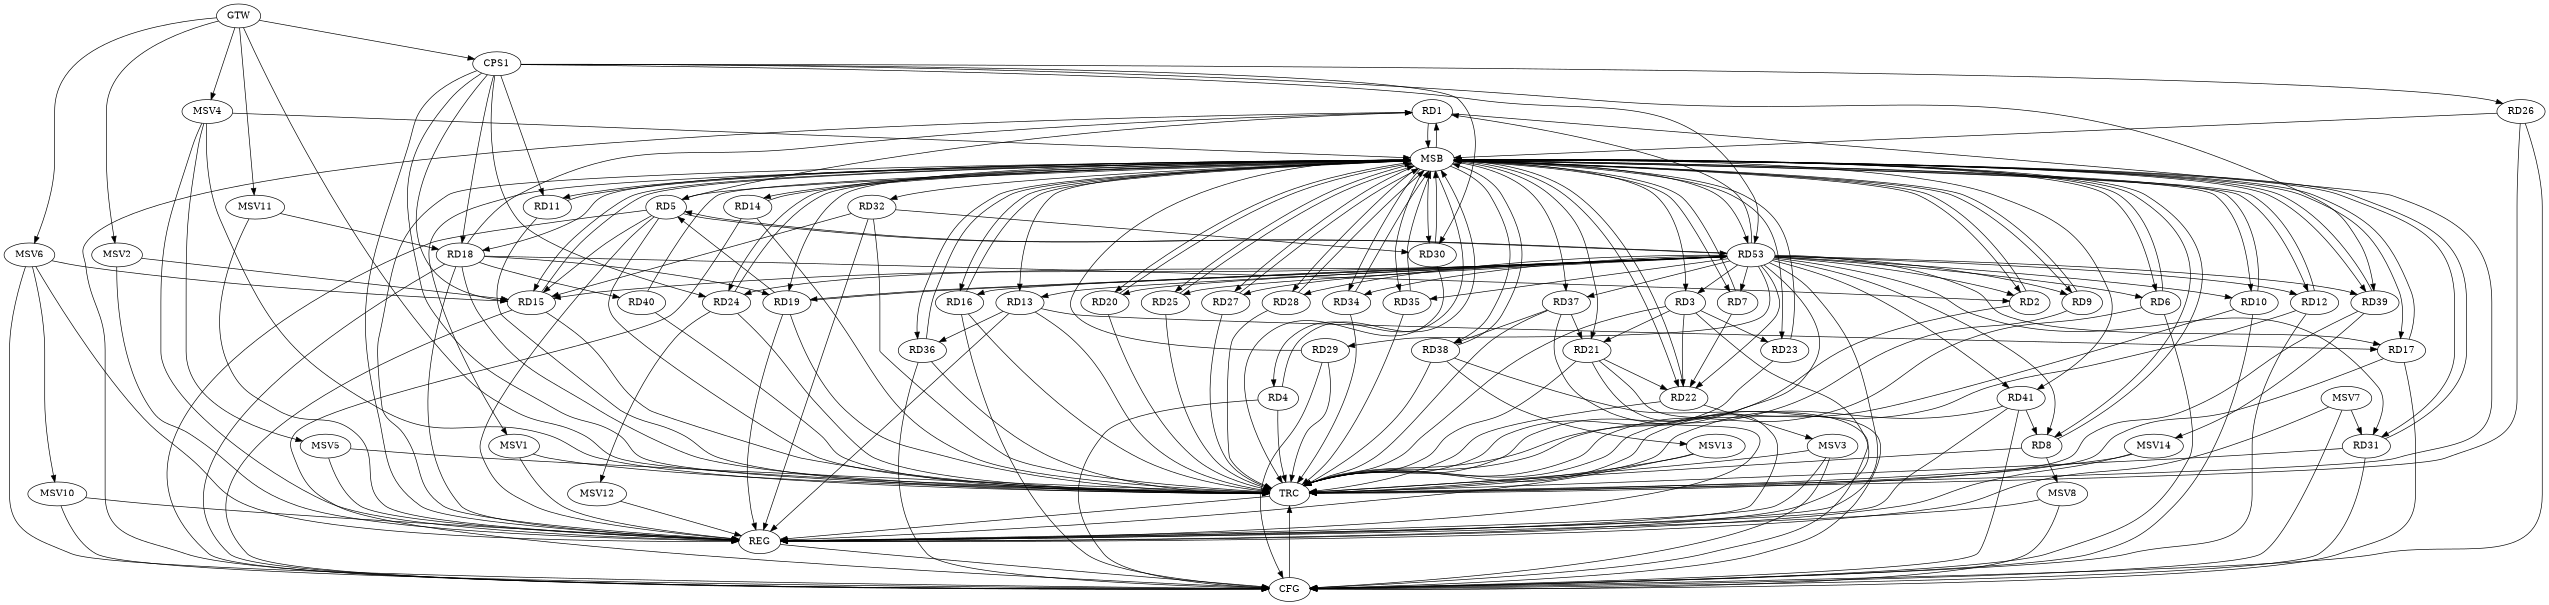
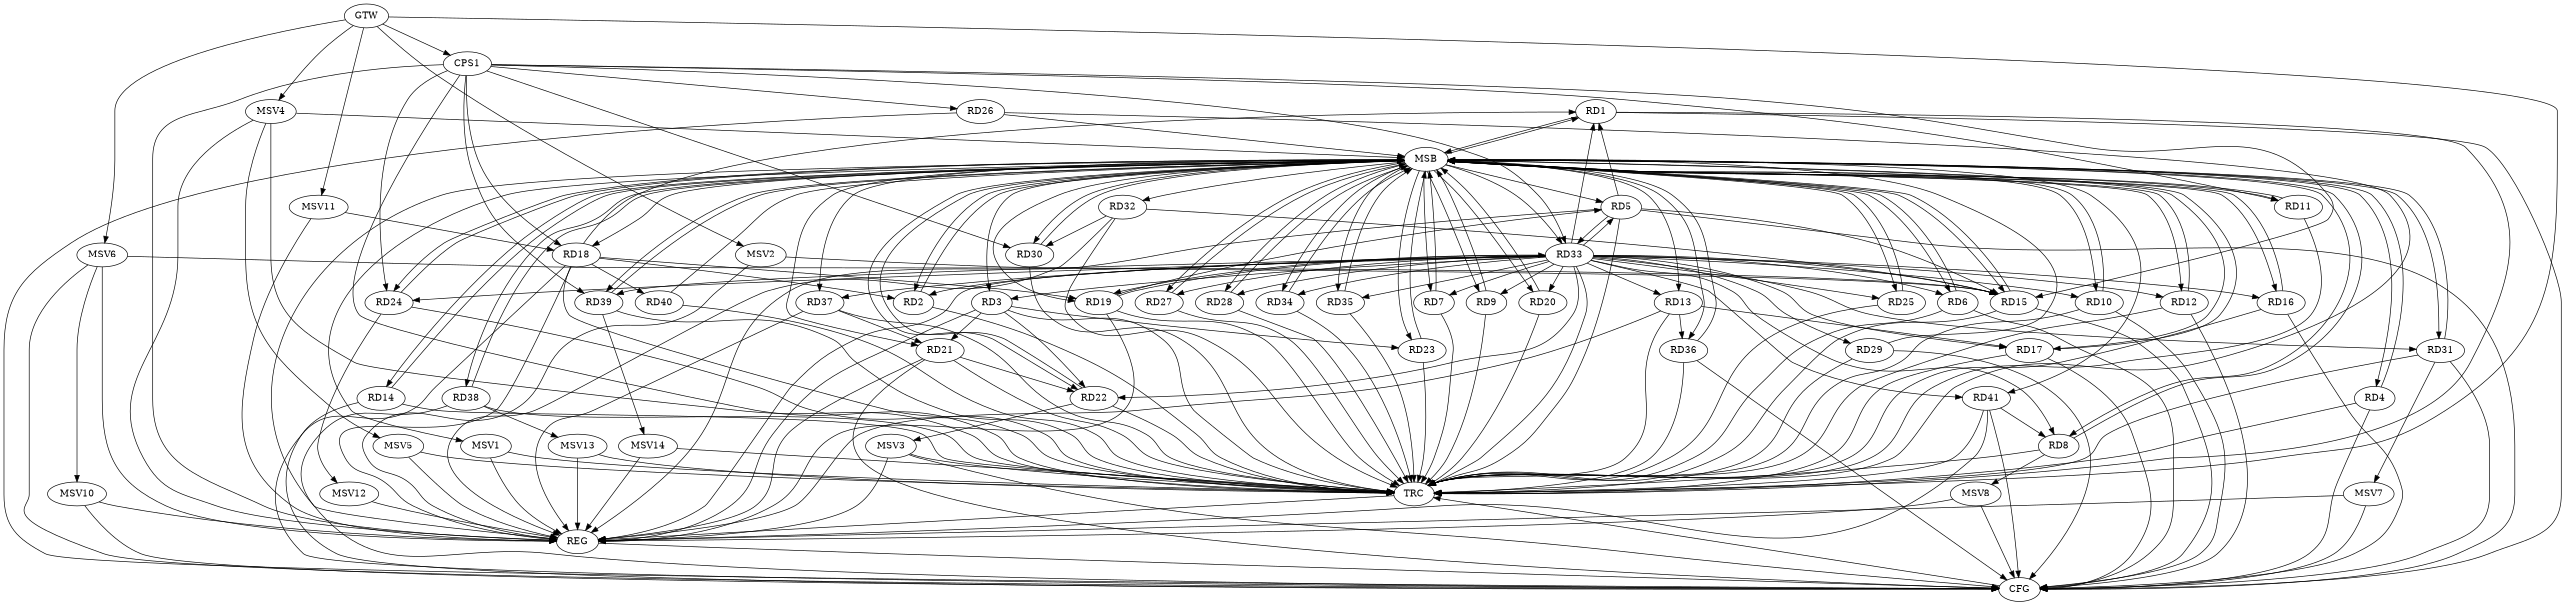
(1751, 255) -> (1569, 255)
(1506, 325) -> none
(1712, 348) -> (1449, 396)
(2355, 419) -> (2403, 425)
